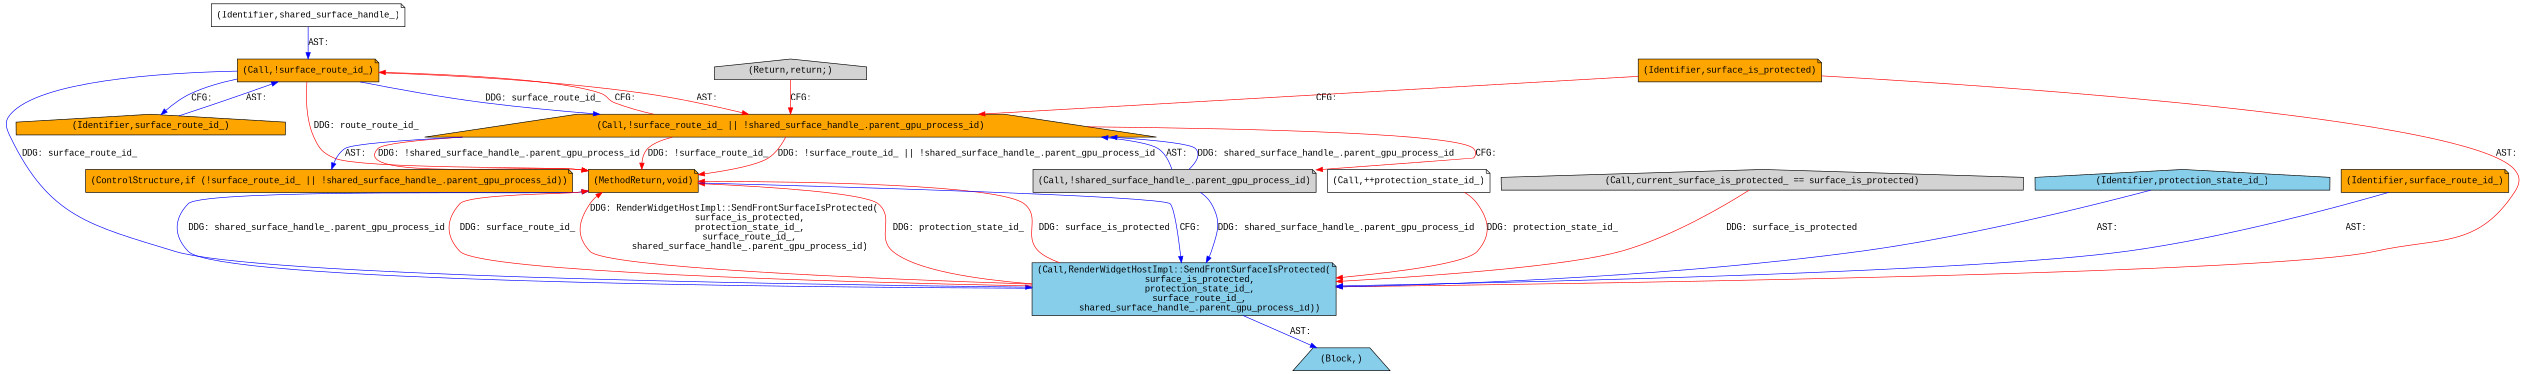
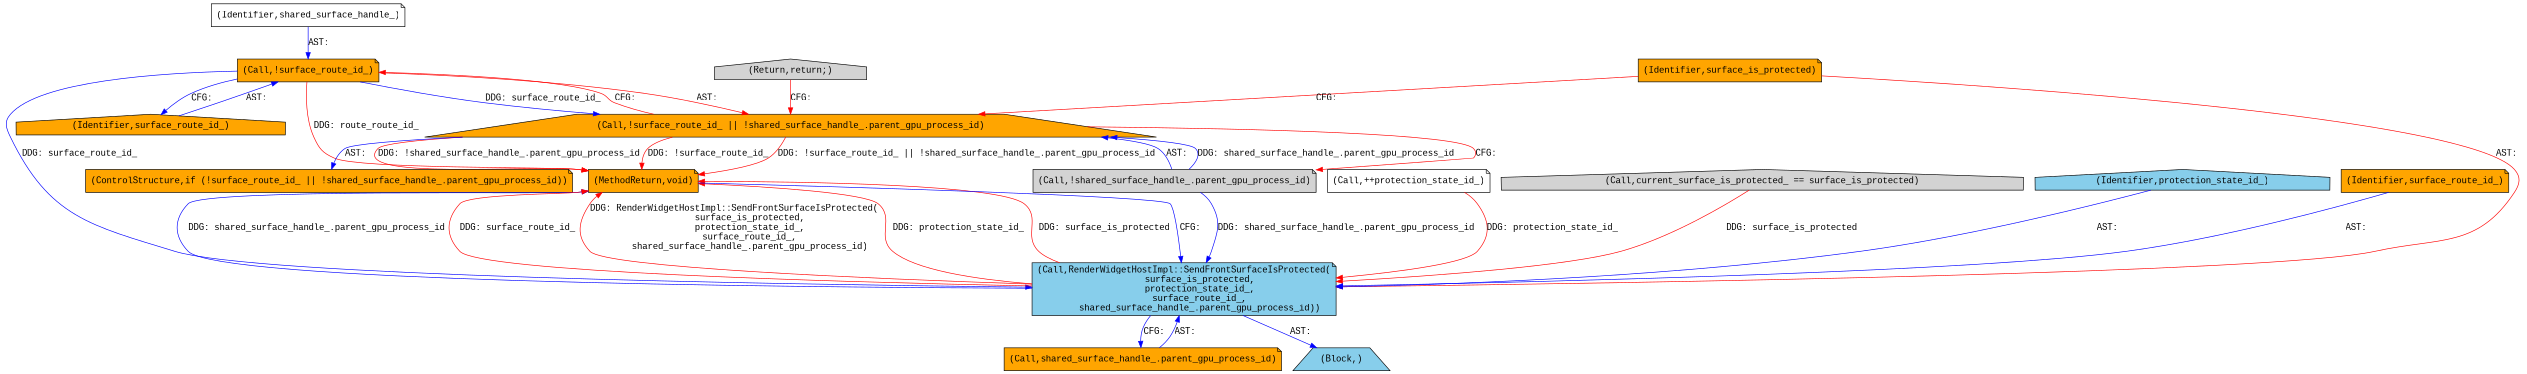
none -> (1143, 359)
